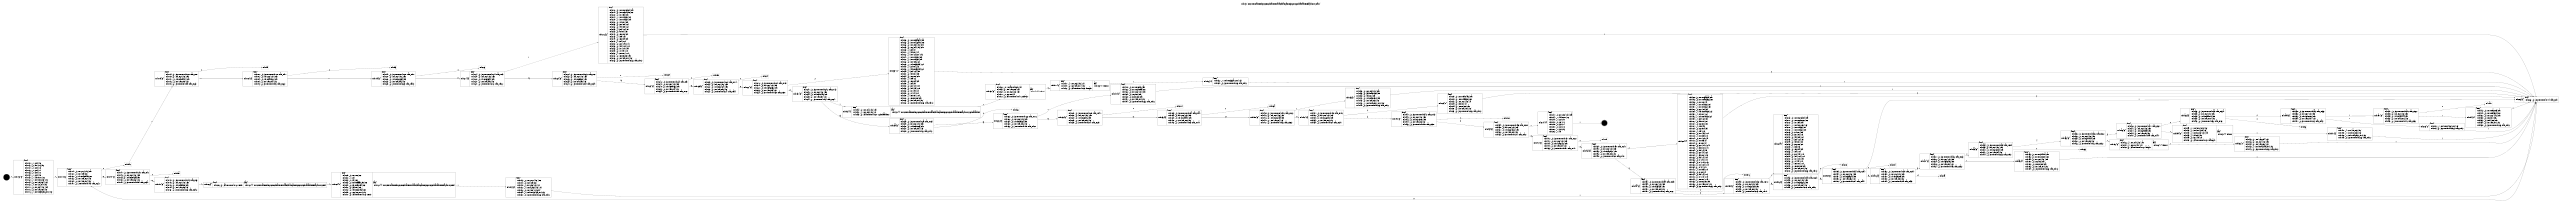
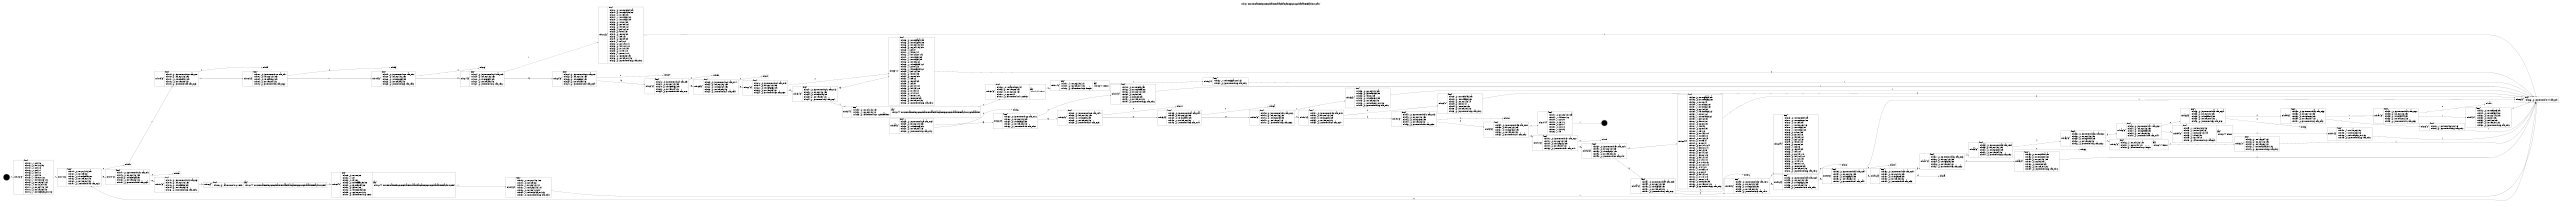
(852, 121) -> (863, 83)
